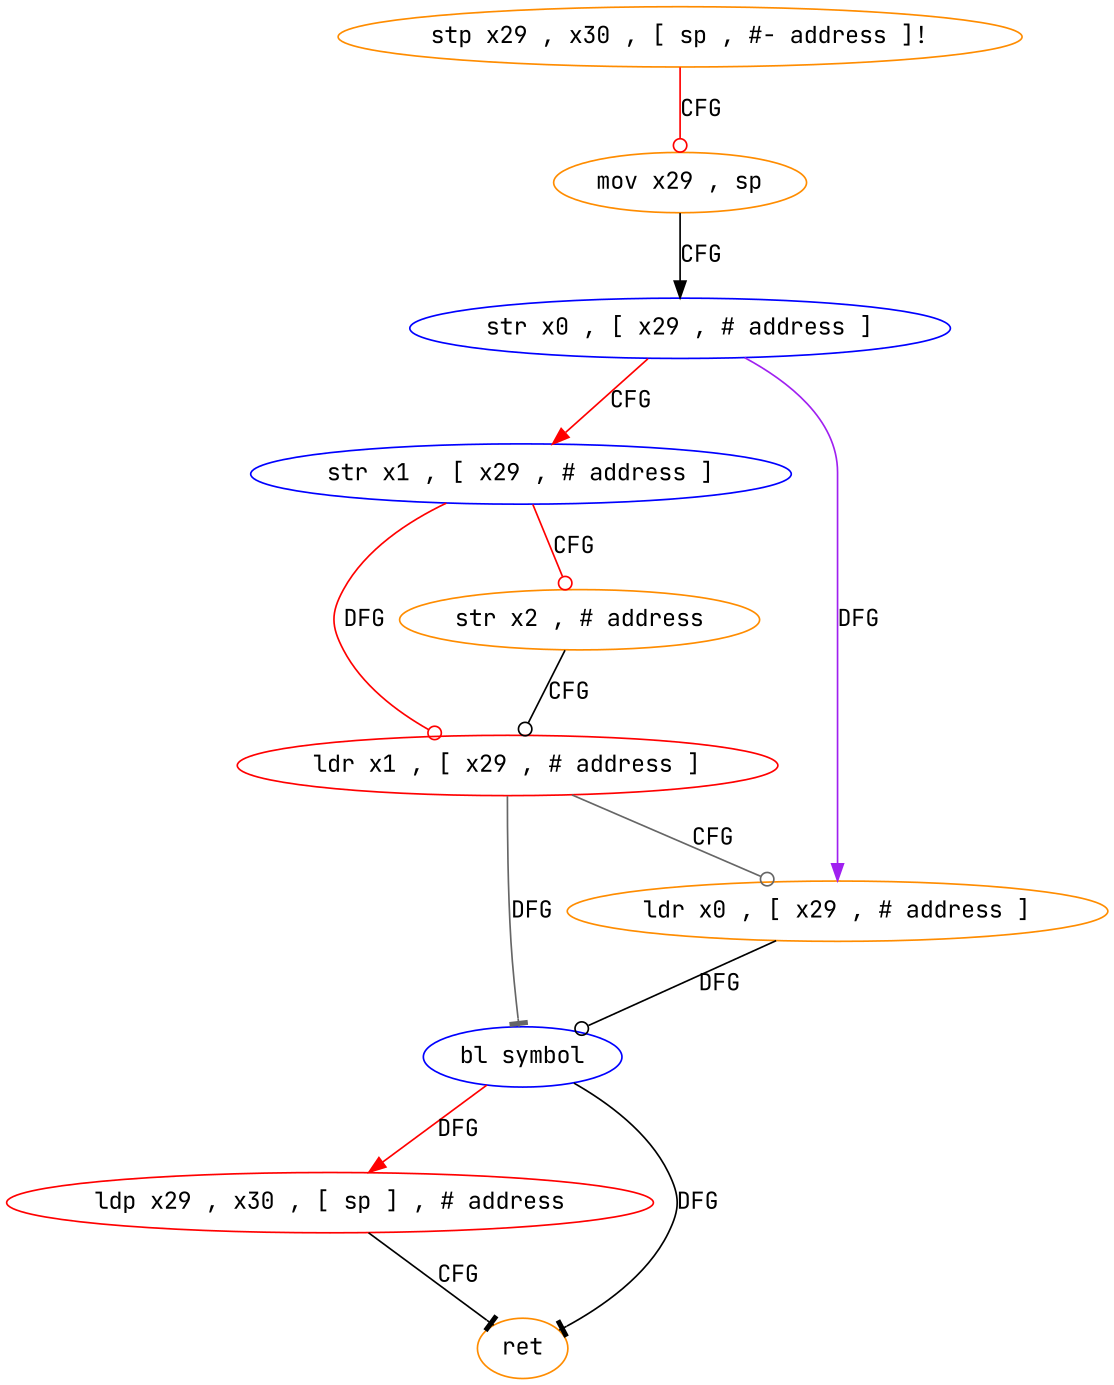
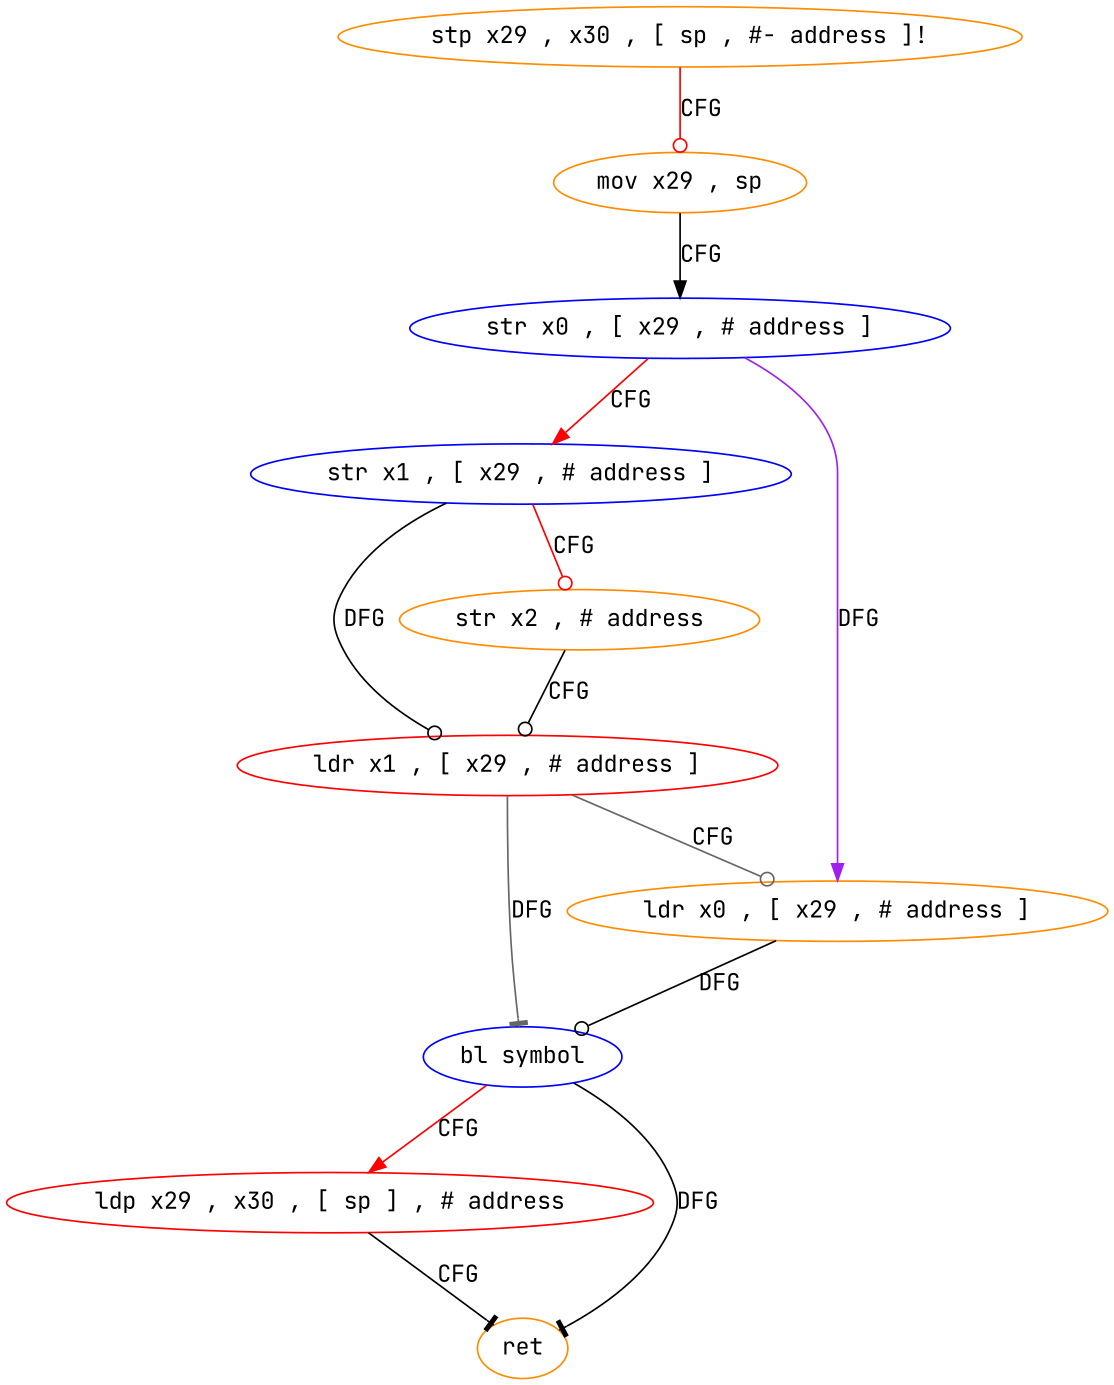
(335, 611) -> (335, 611)
(458, 1130) -> (458, 1130)
